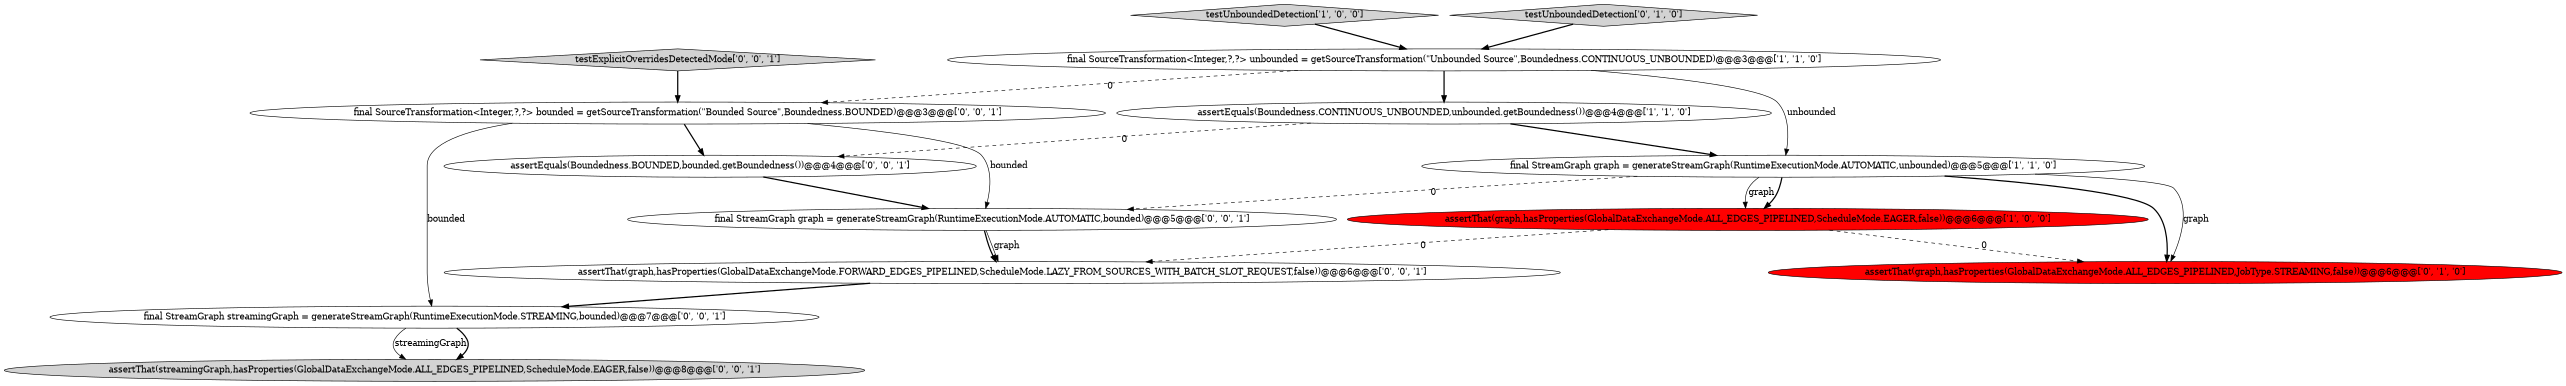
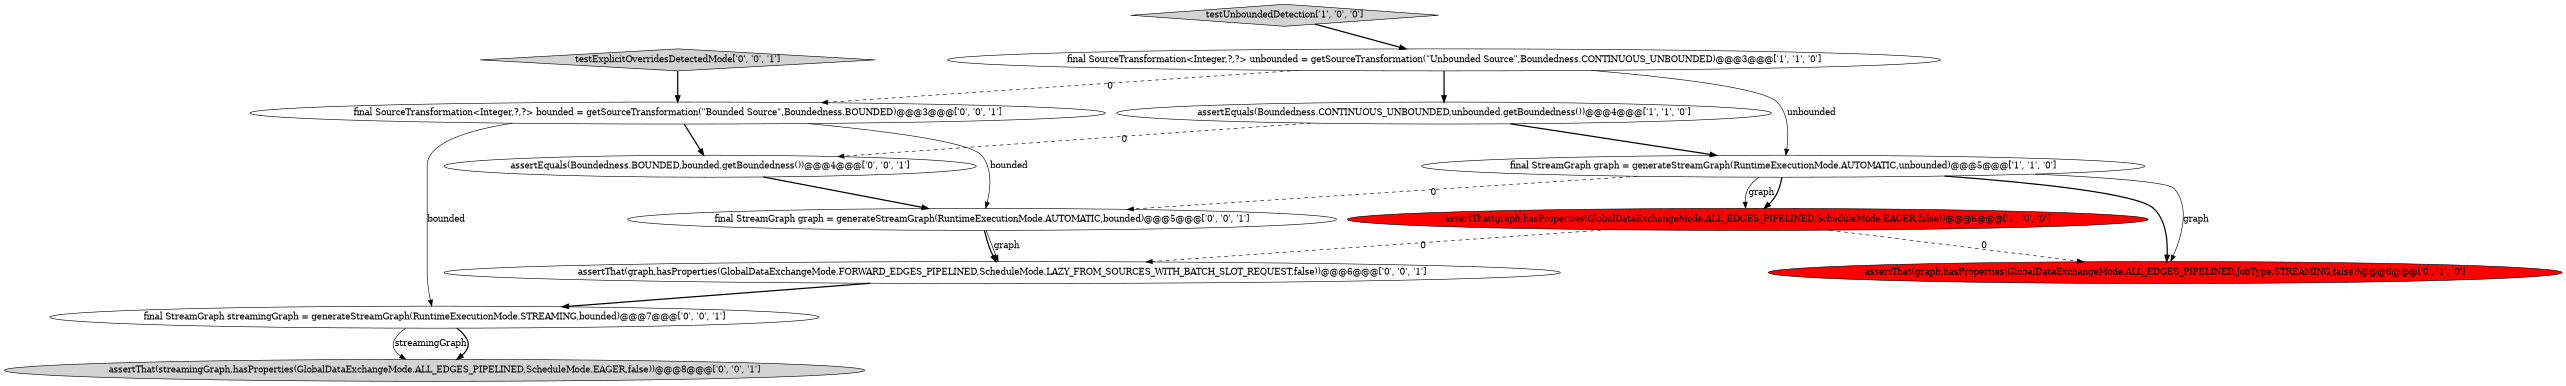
(1604, 15) -> none
